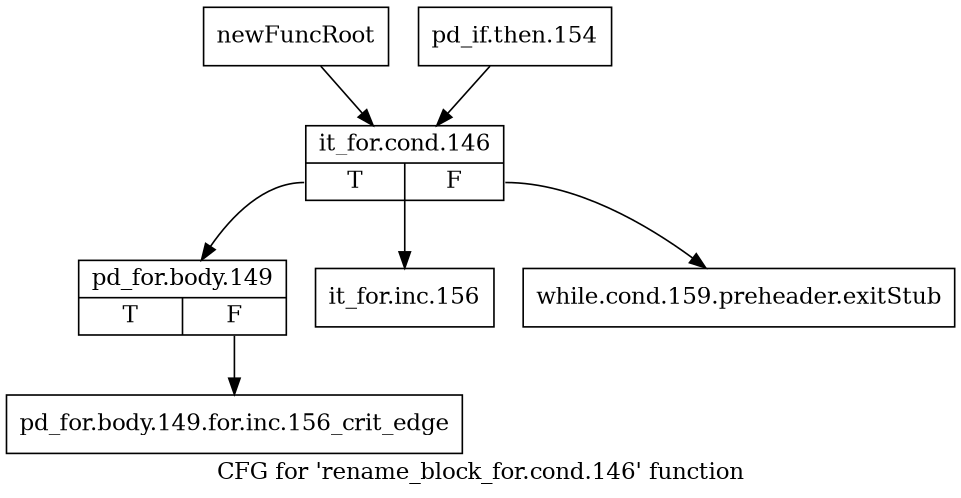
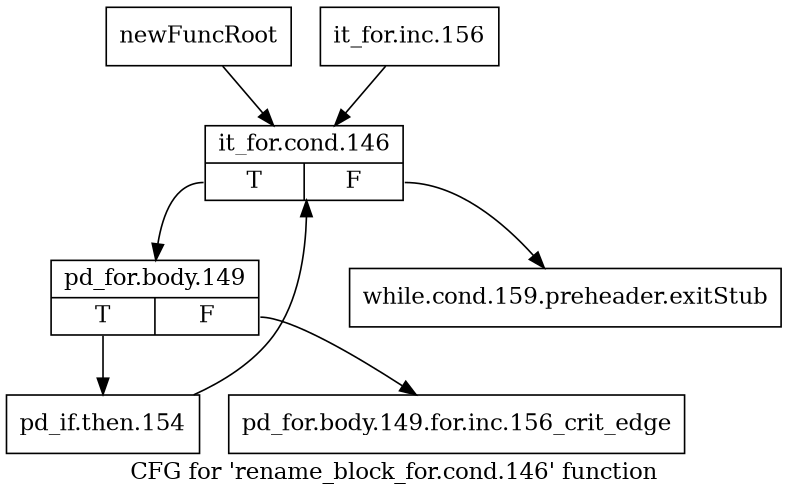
(405, 226) -> (366, 90)
none -> (103, 357)
